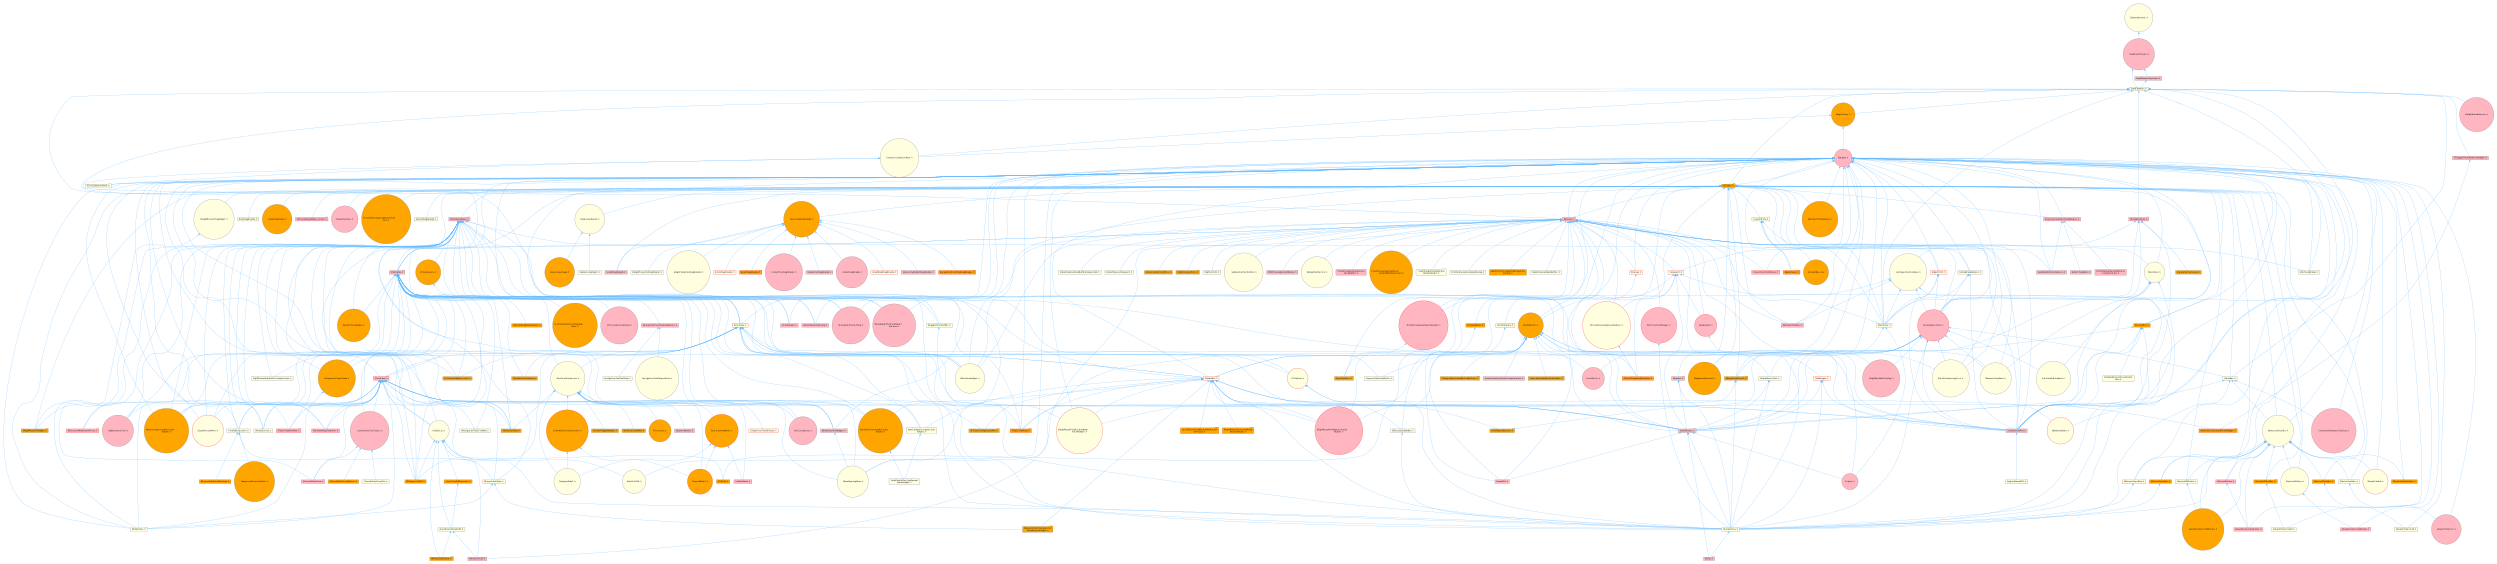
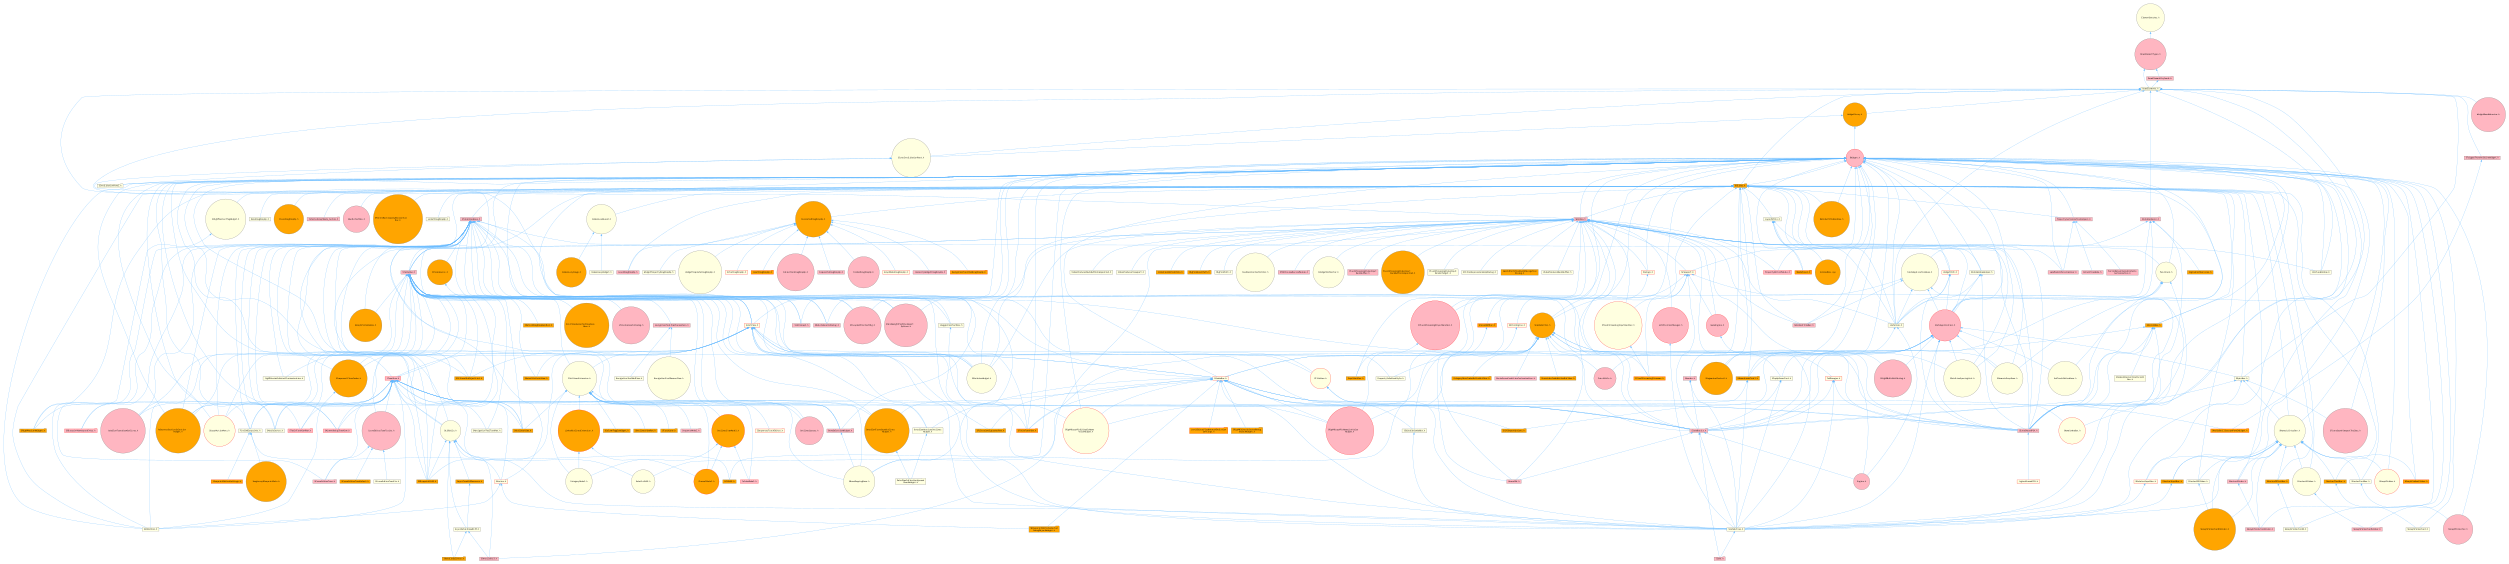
(118, 431) -> (123, 431)
(660, 431) -> (669, 431)
(494, 482) -> (501, 482)
